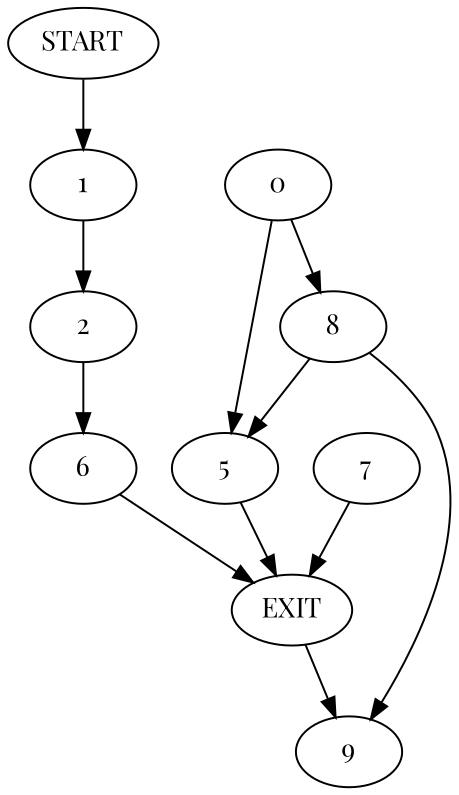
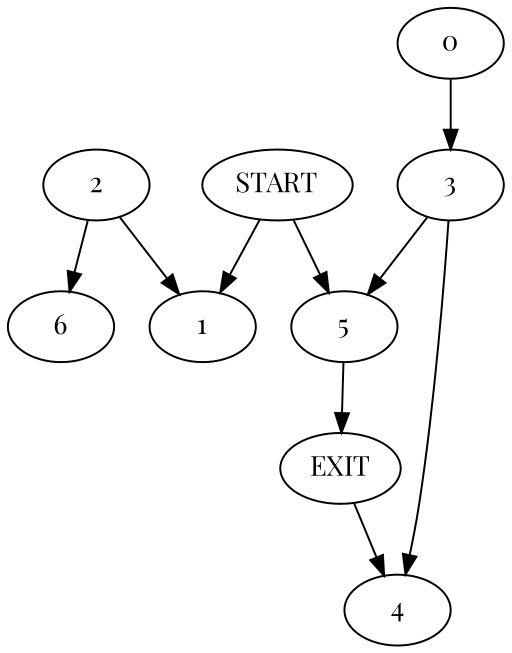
(83, 246) -> (143, 248)
(254, 317) -> (307, 248)
(333, 327) -> (451, 185)
(367, 468) -> none
(178, 533) -> none
(349, 752) -> (398, 610)
